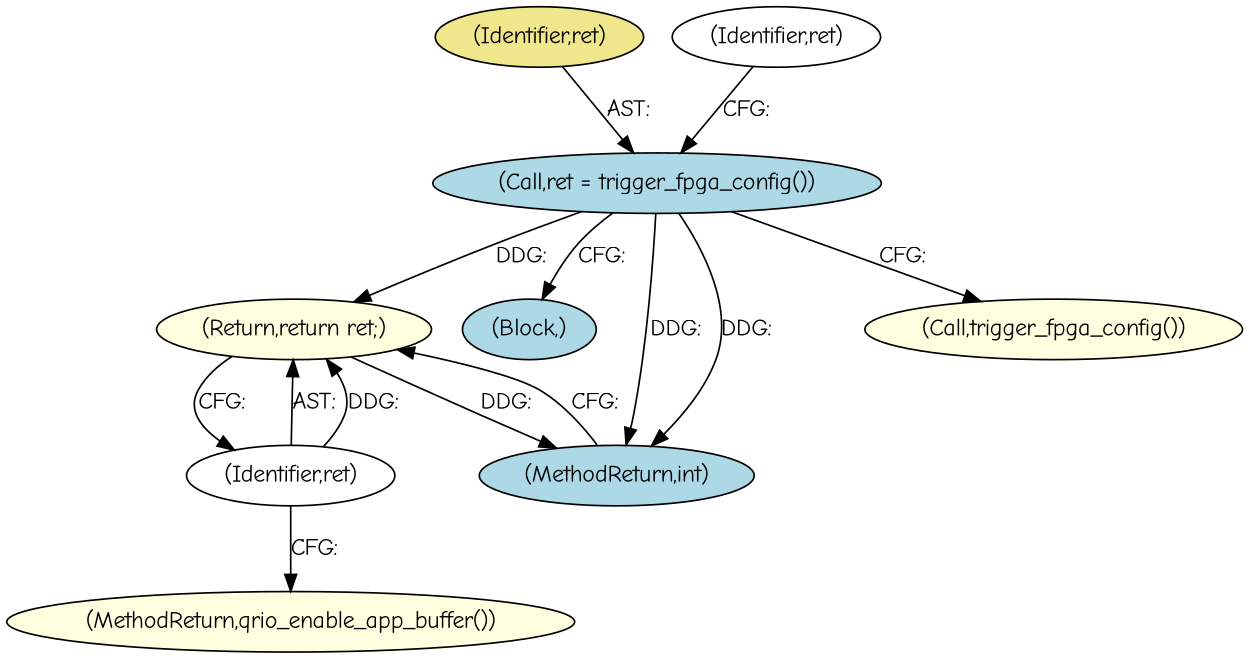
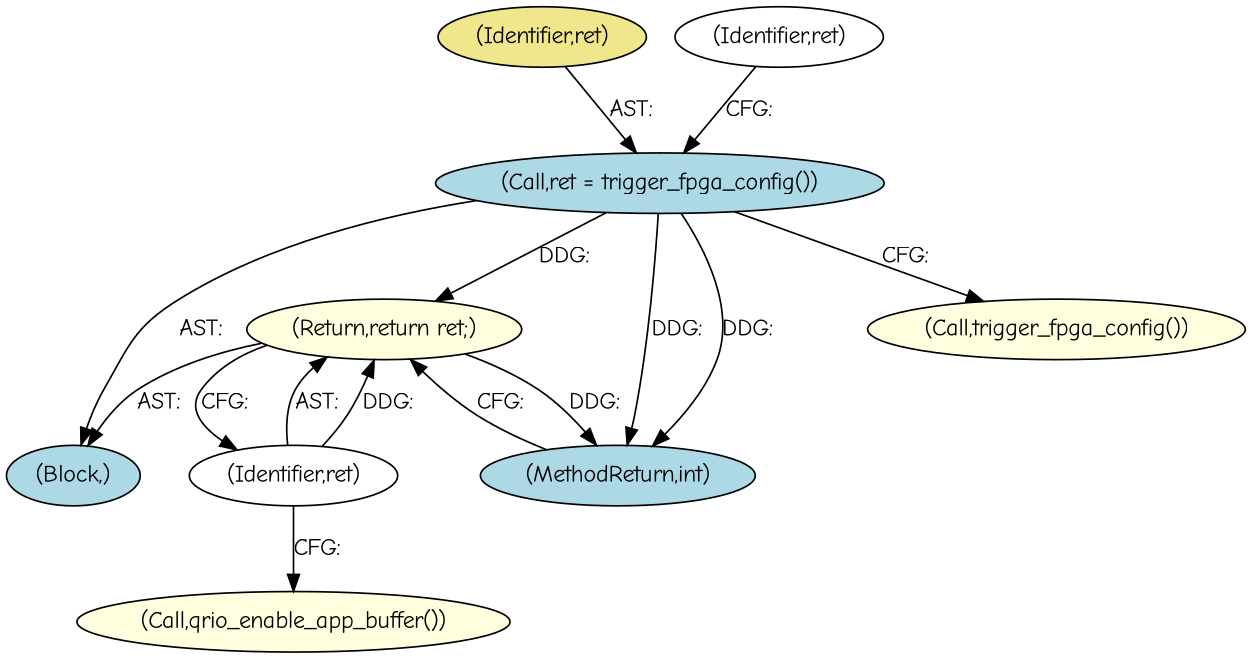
(606, 256) -> (205, 329)
none -> (170, 372)
(291, 622) -> (294, 622)
